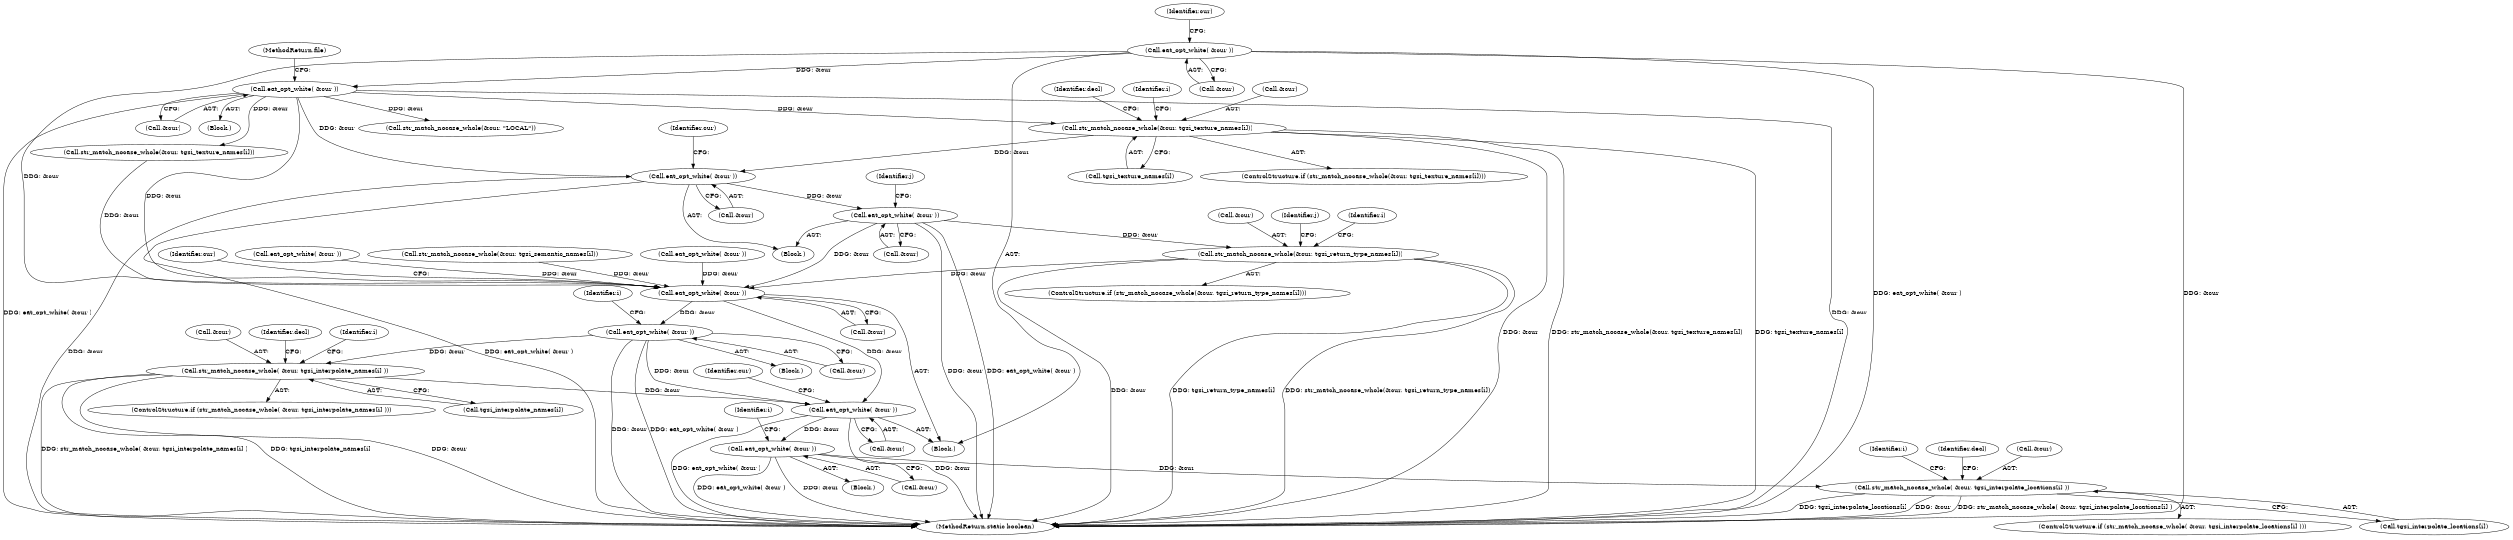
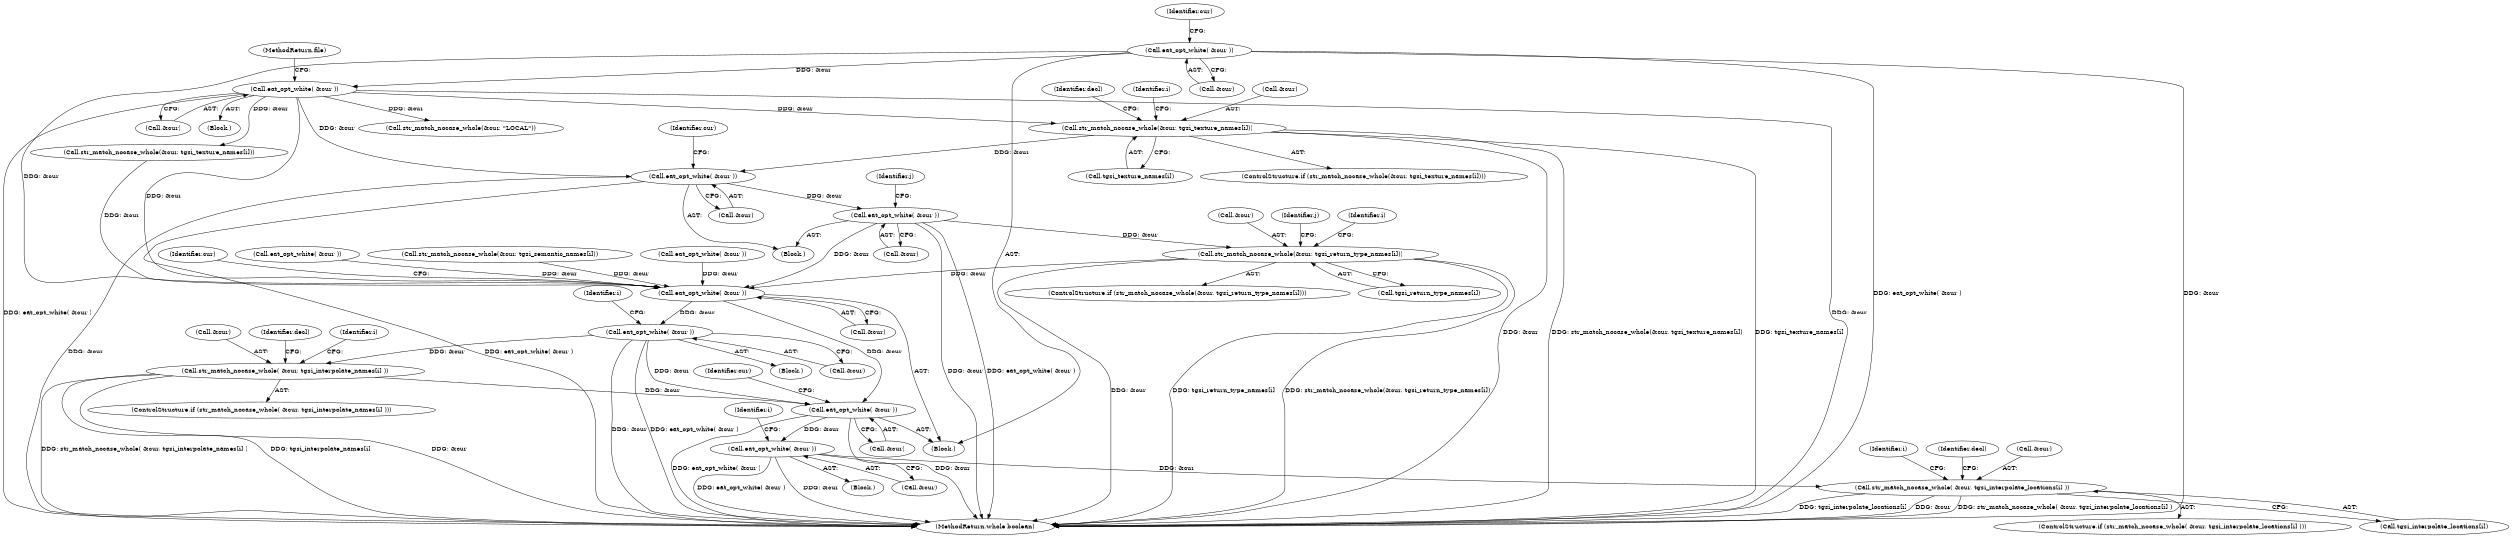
none -> (1429, 293)
(513, 410) -> none
(985, 527) -> (985, 527)
